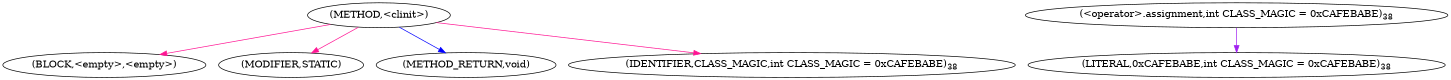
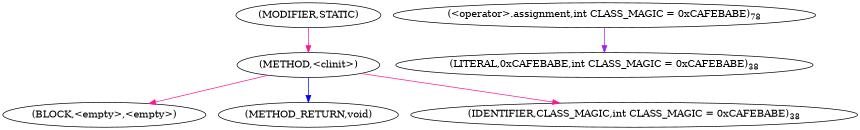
(1388, 14) -> (756, 14)
(338, 38) -> (308, 37)
